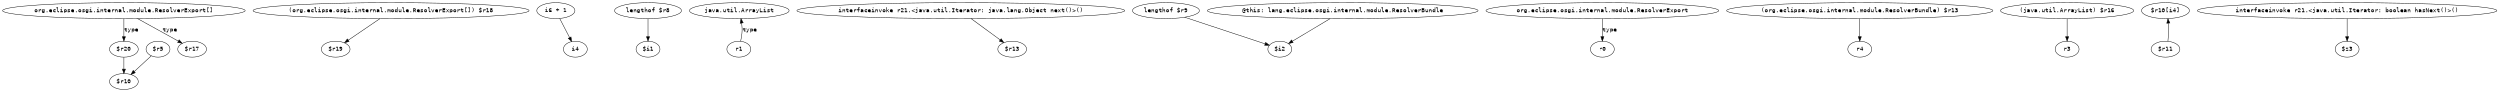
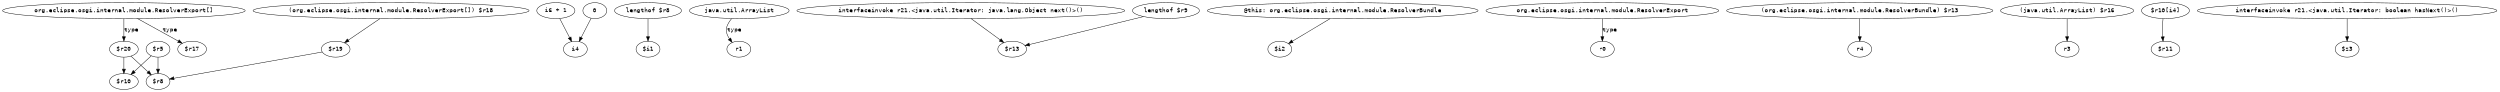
none -> (595, 11)
(1343, 11) -> (1343, 11)
(1225, 31) -> (1086, 31)
(742, 32) -> (726, 28)
(2168, 32) -> (2163, 28)
none -> (158, 82)
